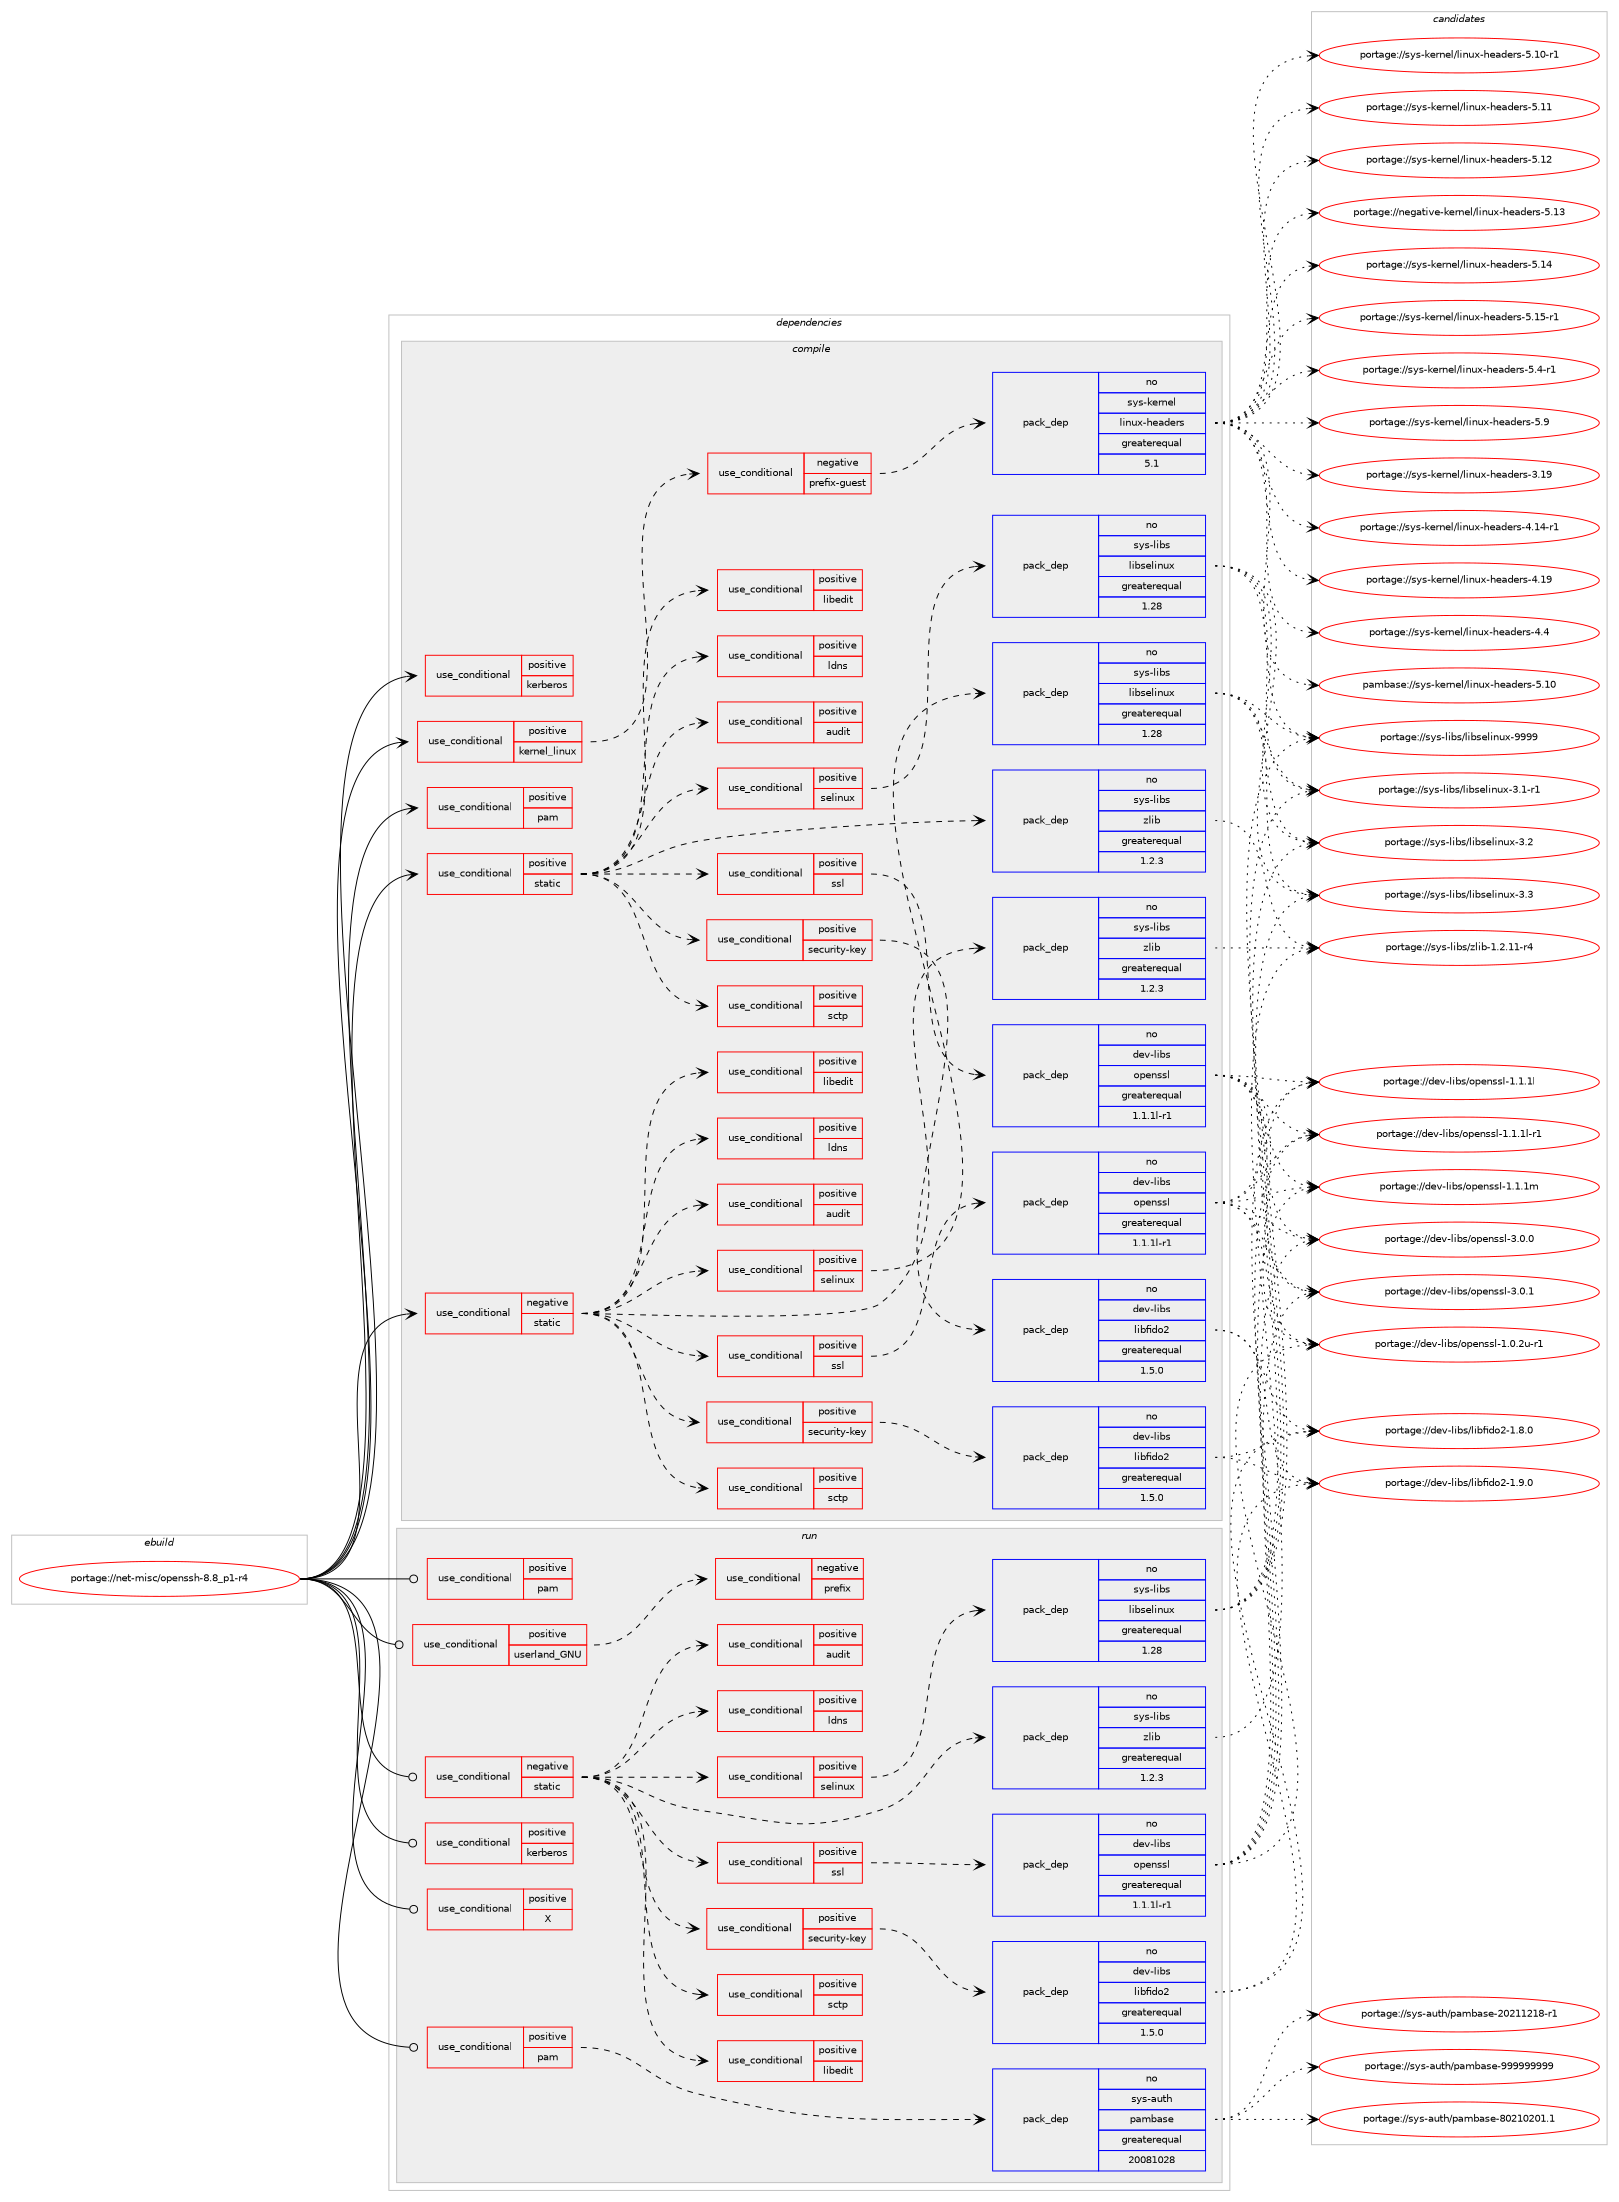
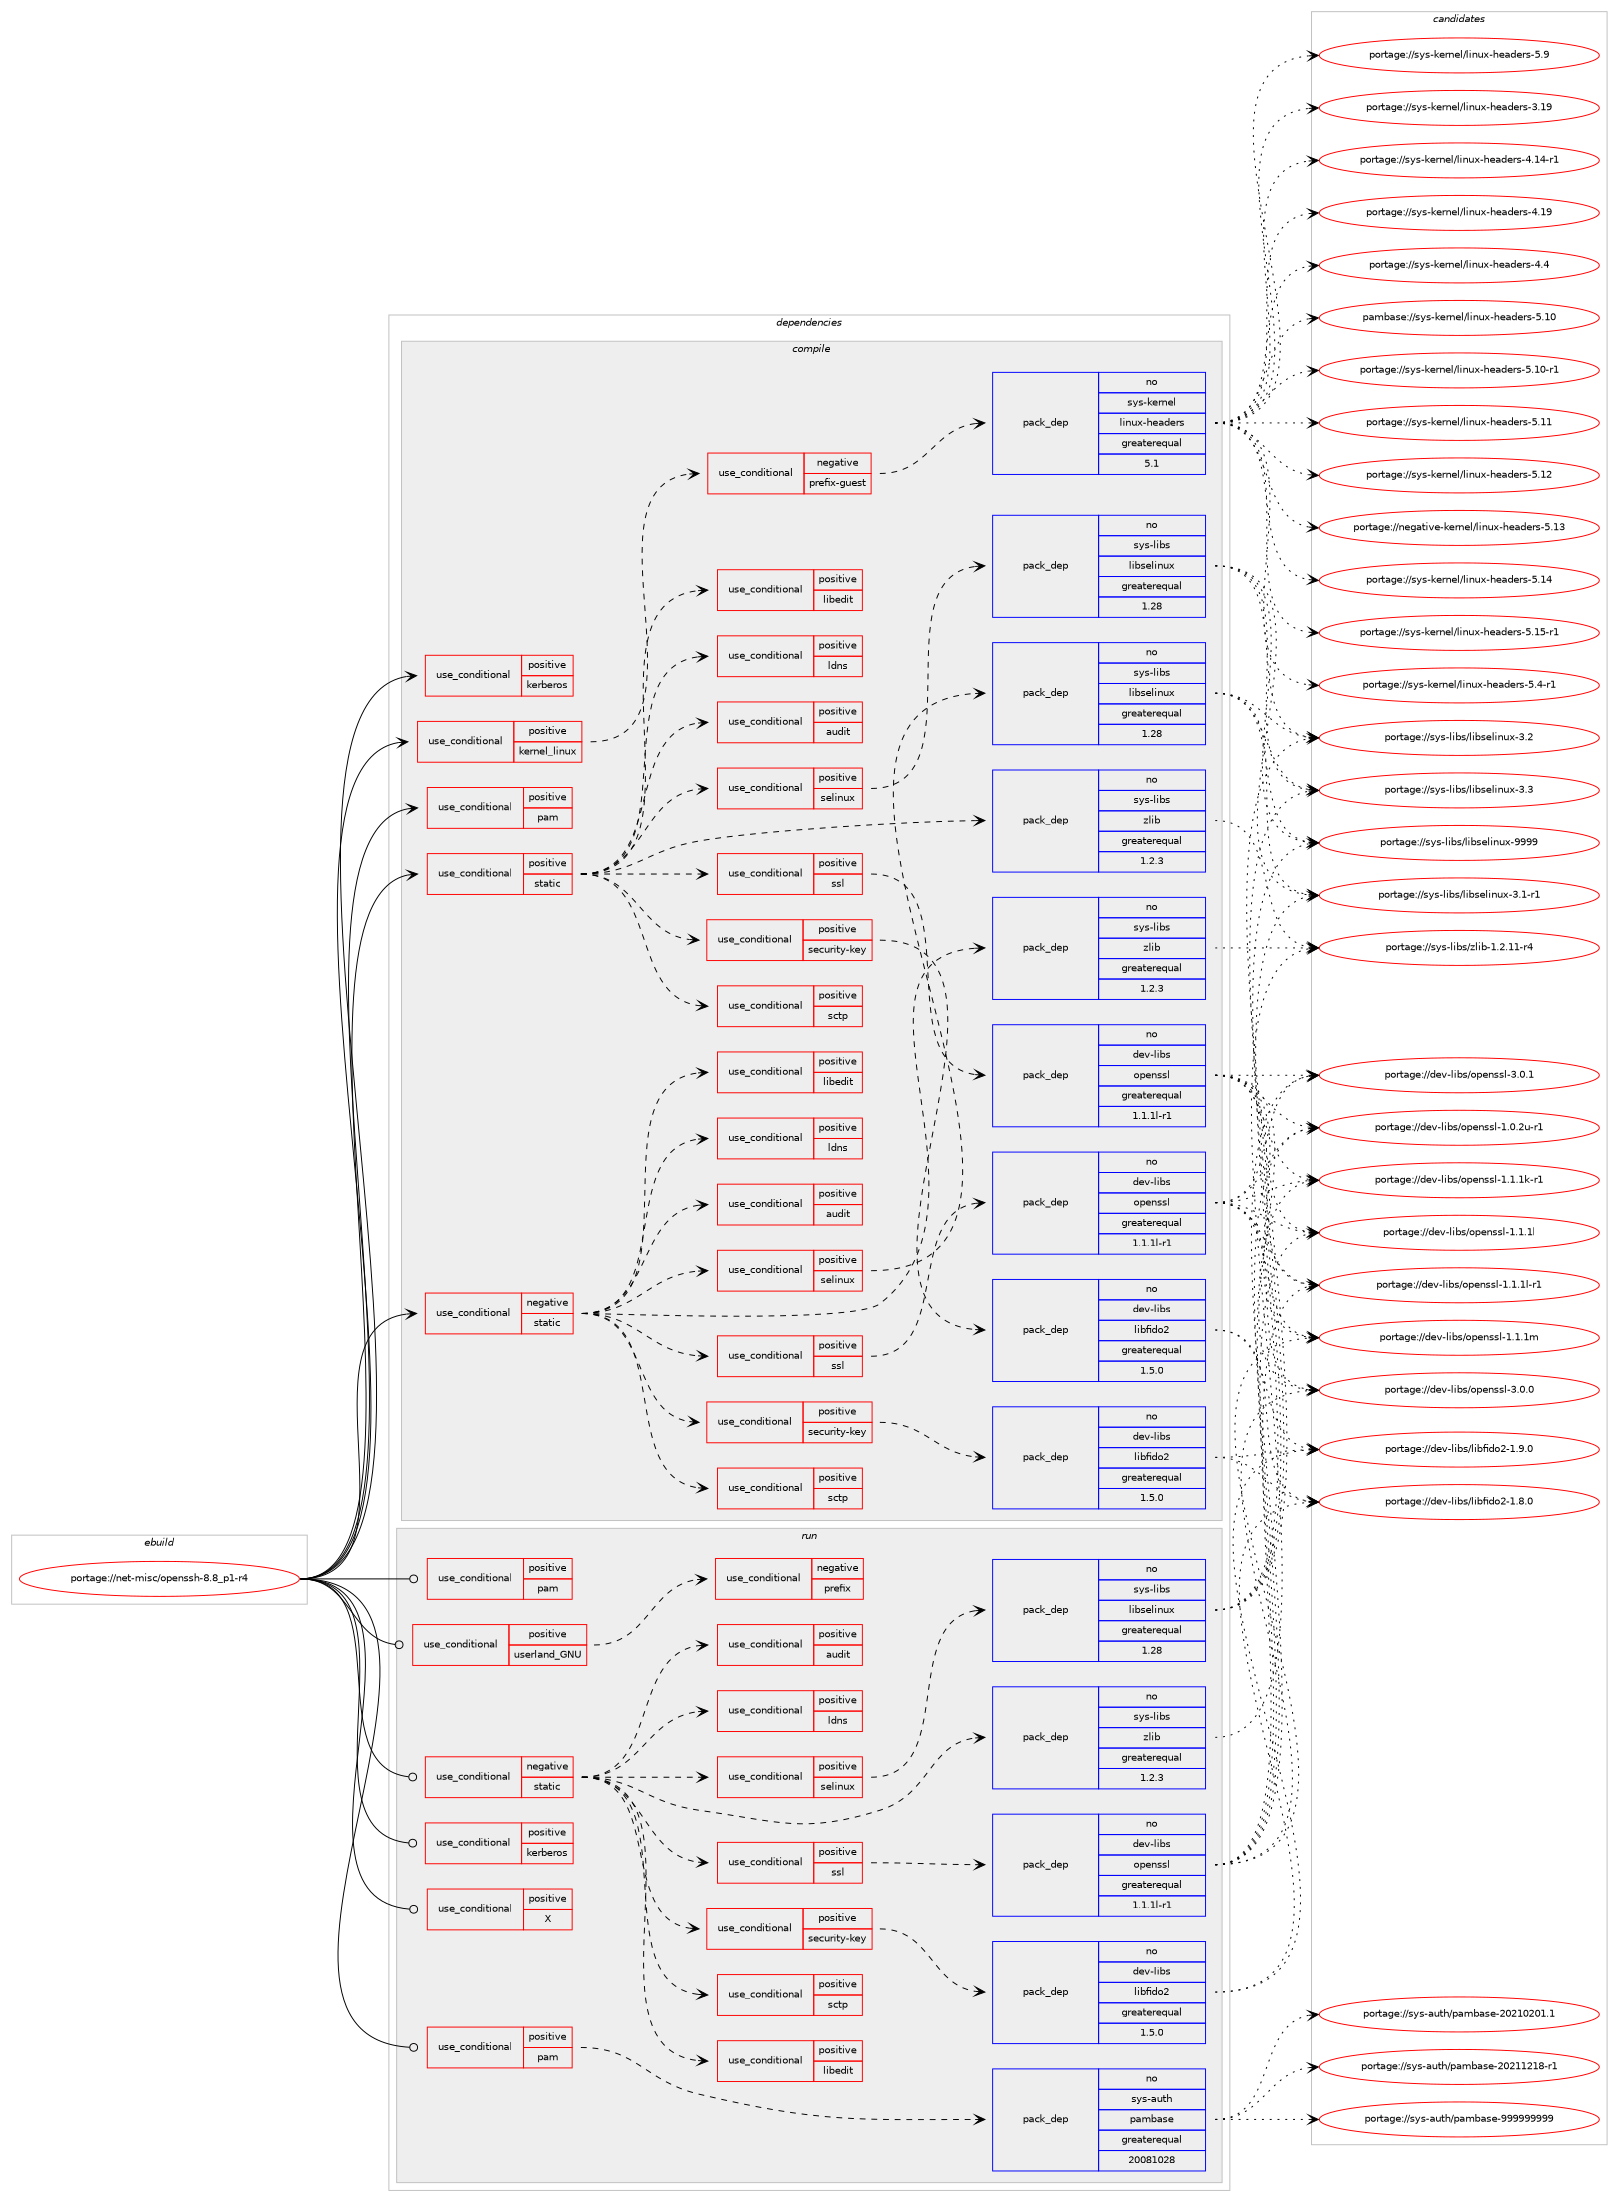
none -> (1459, 1180)
(1459, 2119) -> (1459, 2014)
